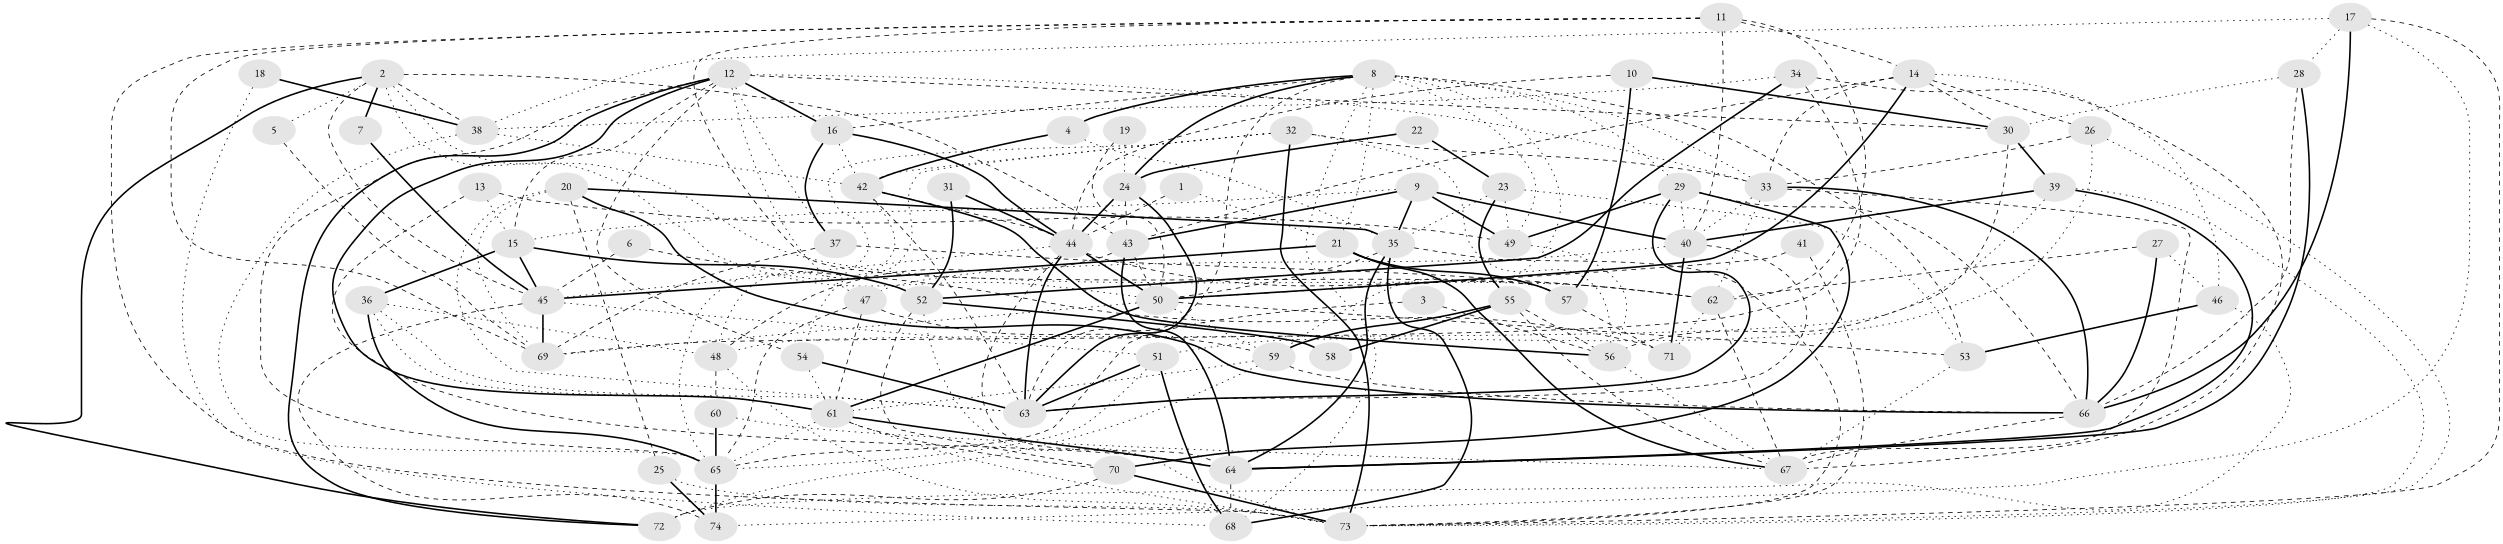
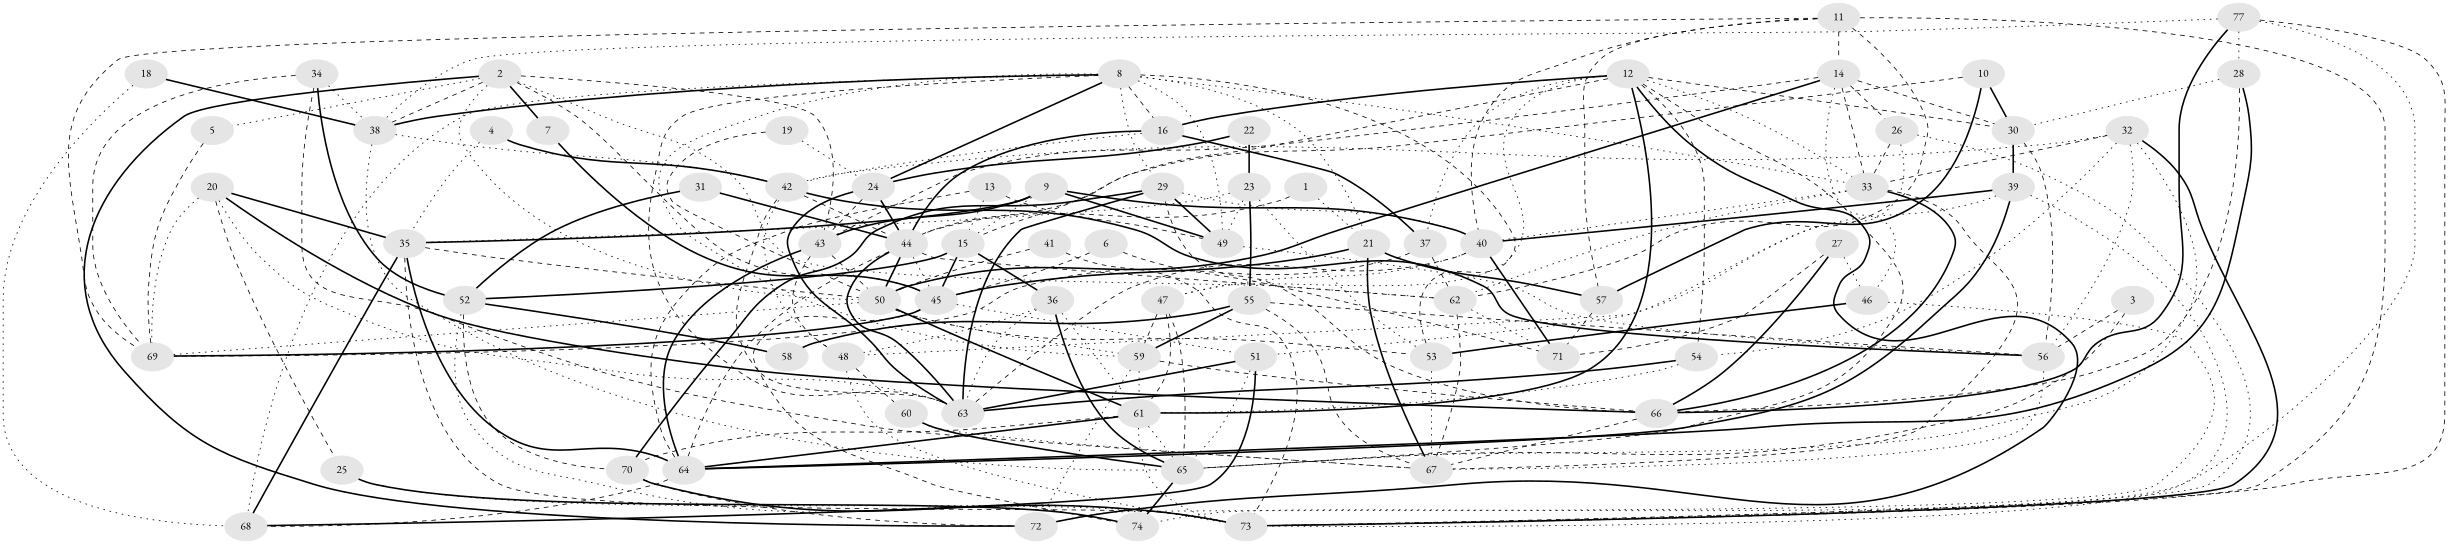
(2350, 17) -> (2239, 17)
(1150, 103) -> (745, 87)
(1935, 272) -> (1711, 328)
